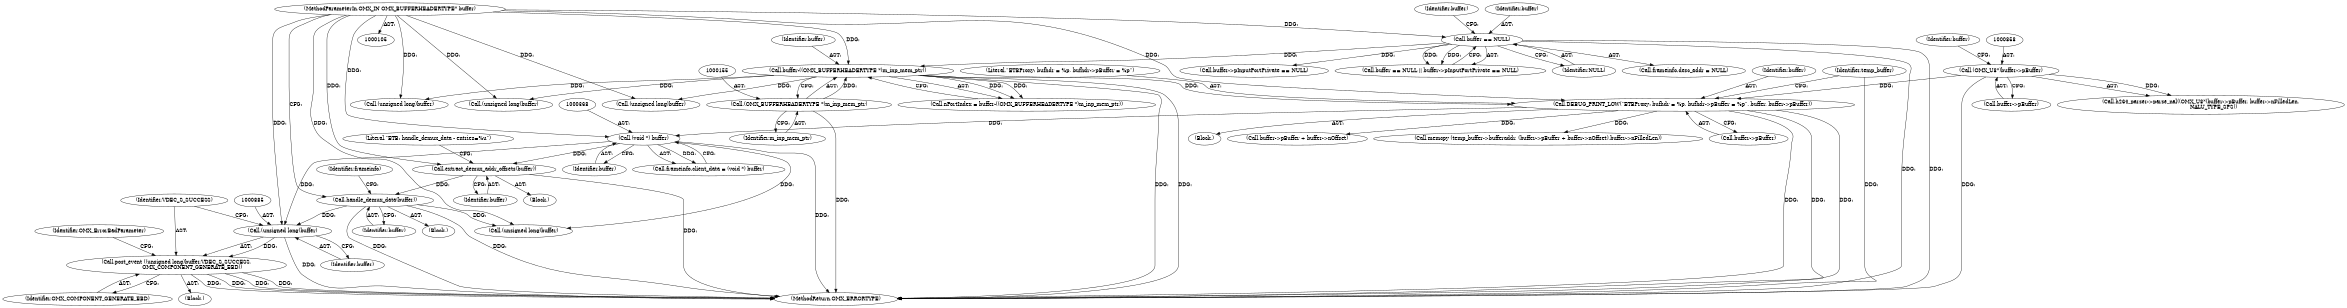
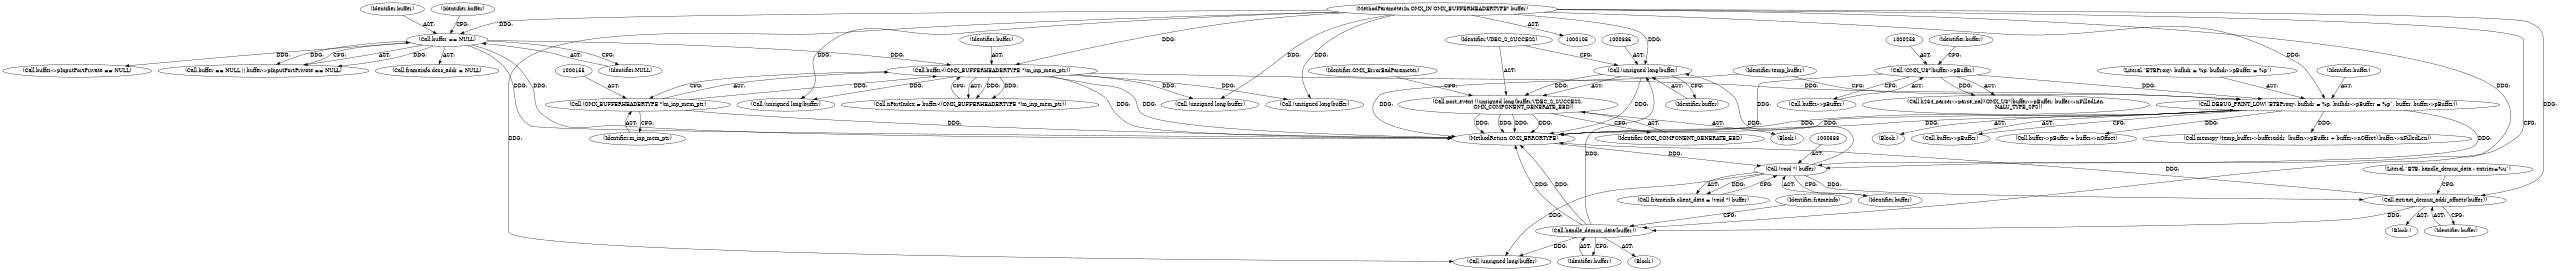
(2005, 40) -> (1904, 40)
(811, 158) -> (1656, 155)
